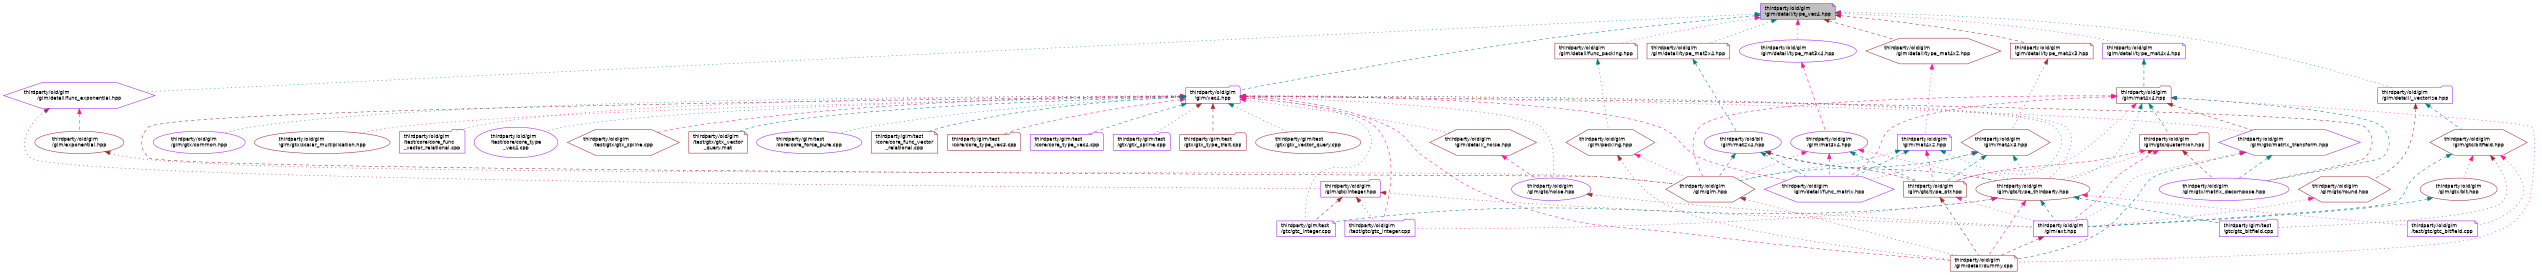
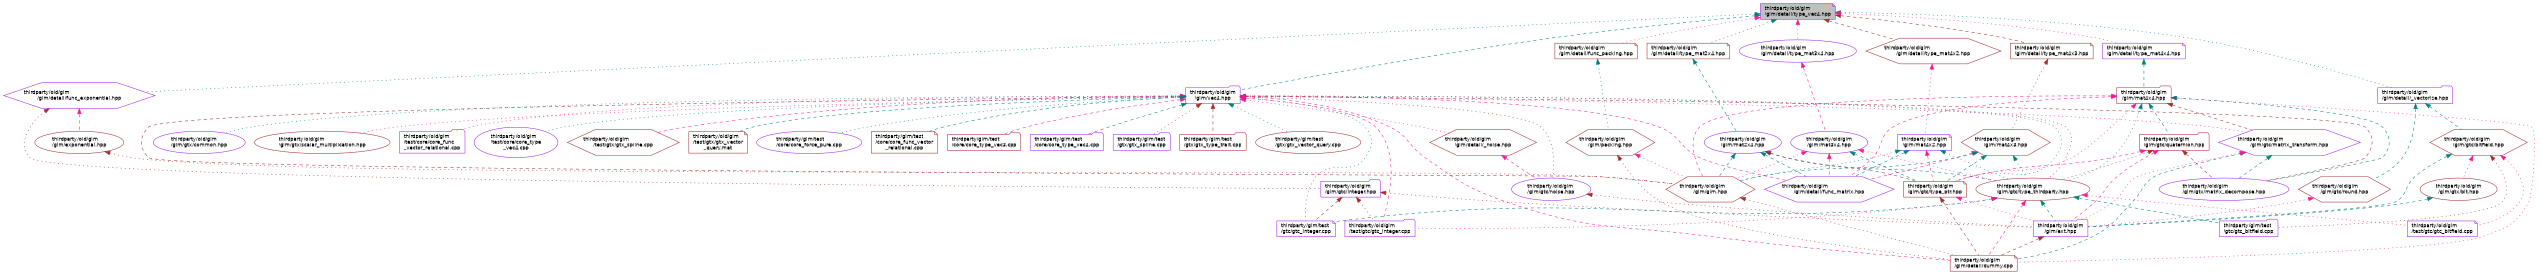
(1743, 142) -> (1743, 142)
(2406, 152) -> (2406, 152)
(1918, 168) -> (1918, 168)
